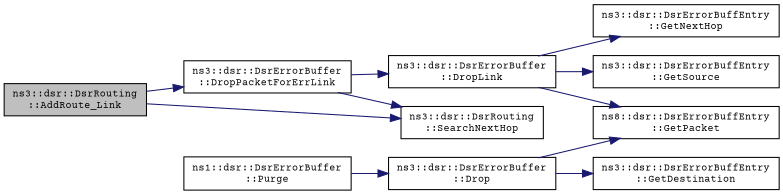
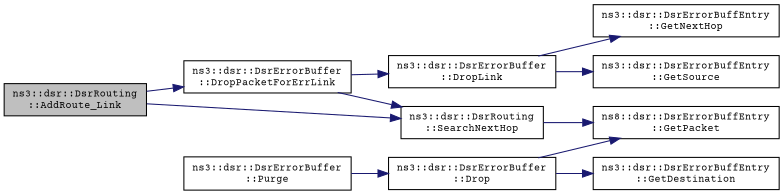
(574, 96) -> (563, 123)
(268, 173) -> (268, 173)
